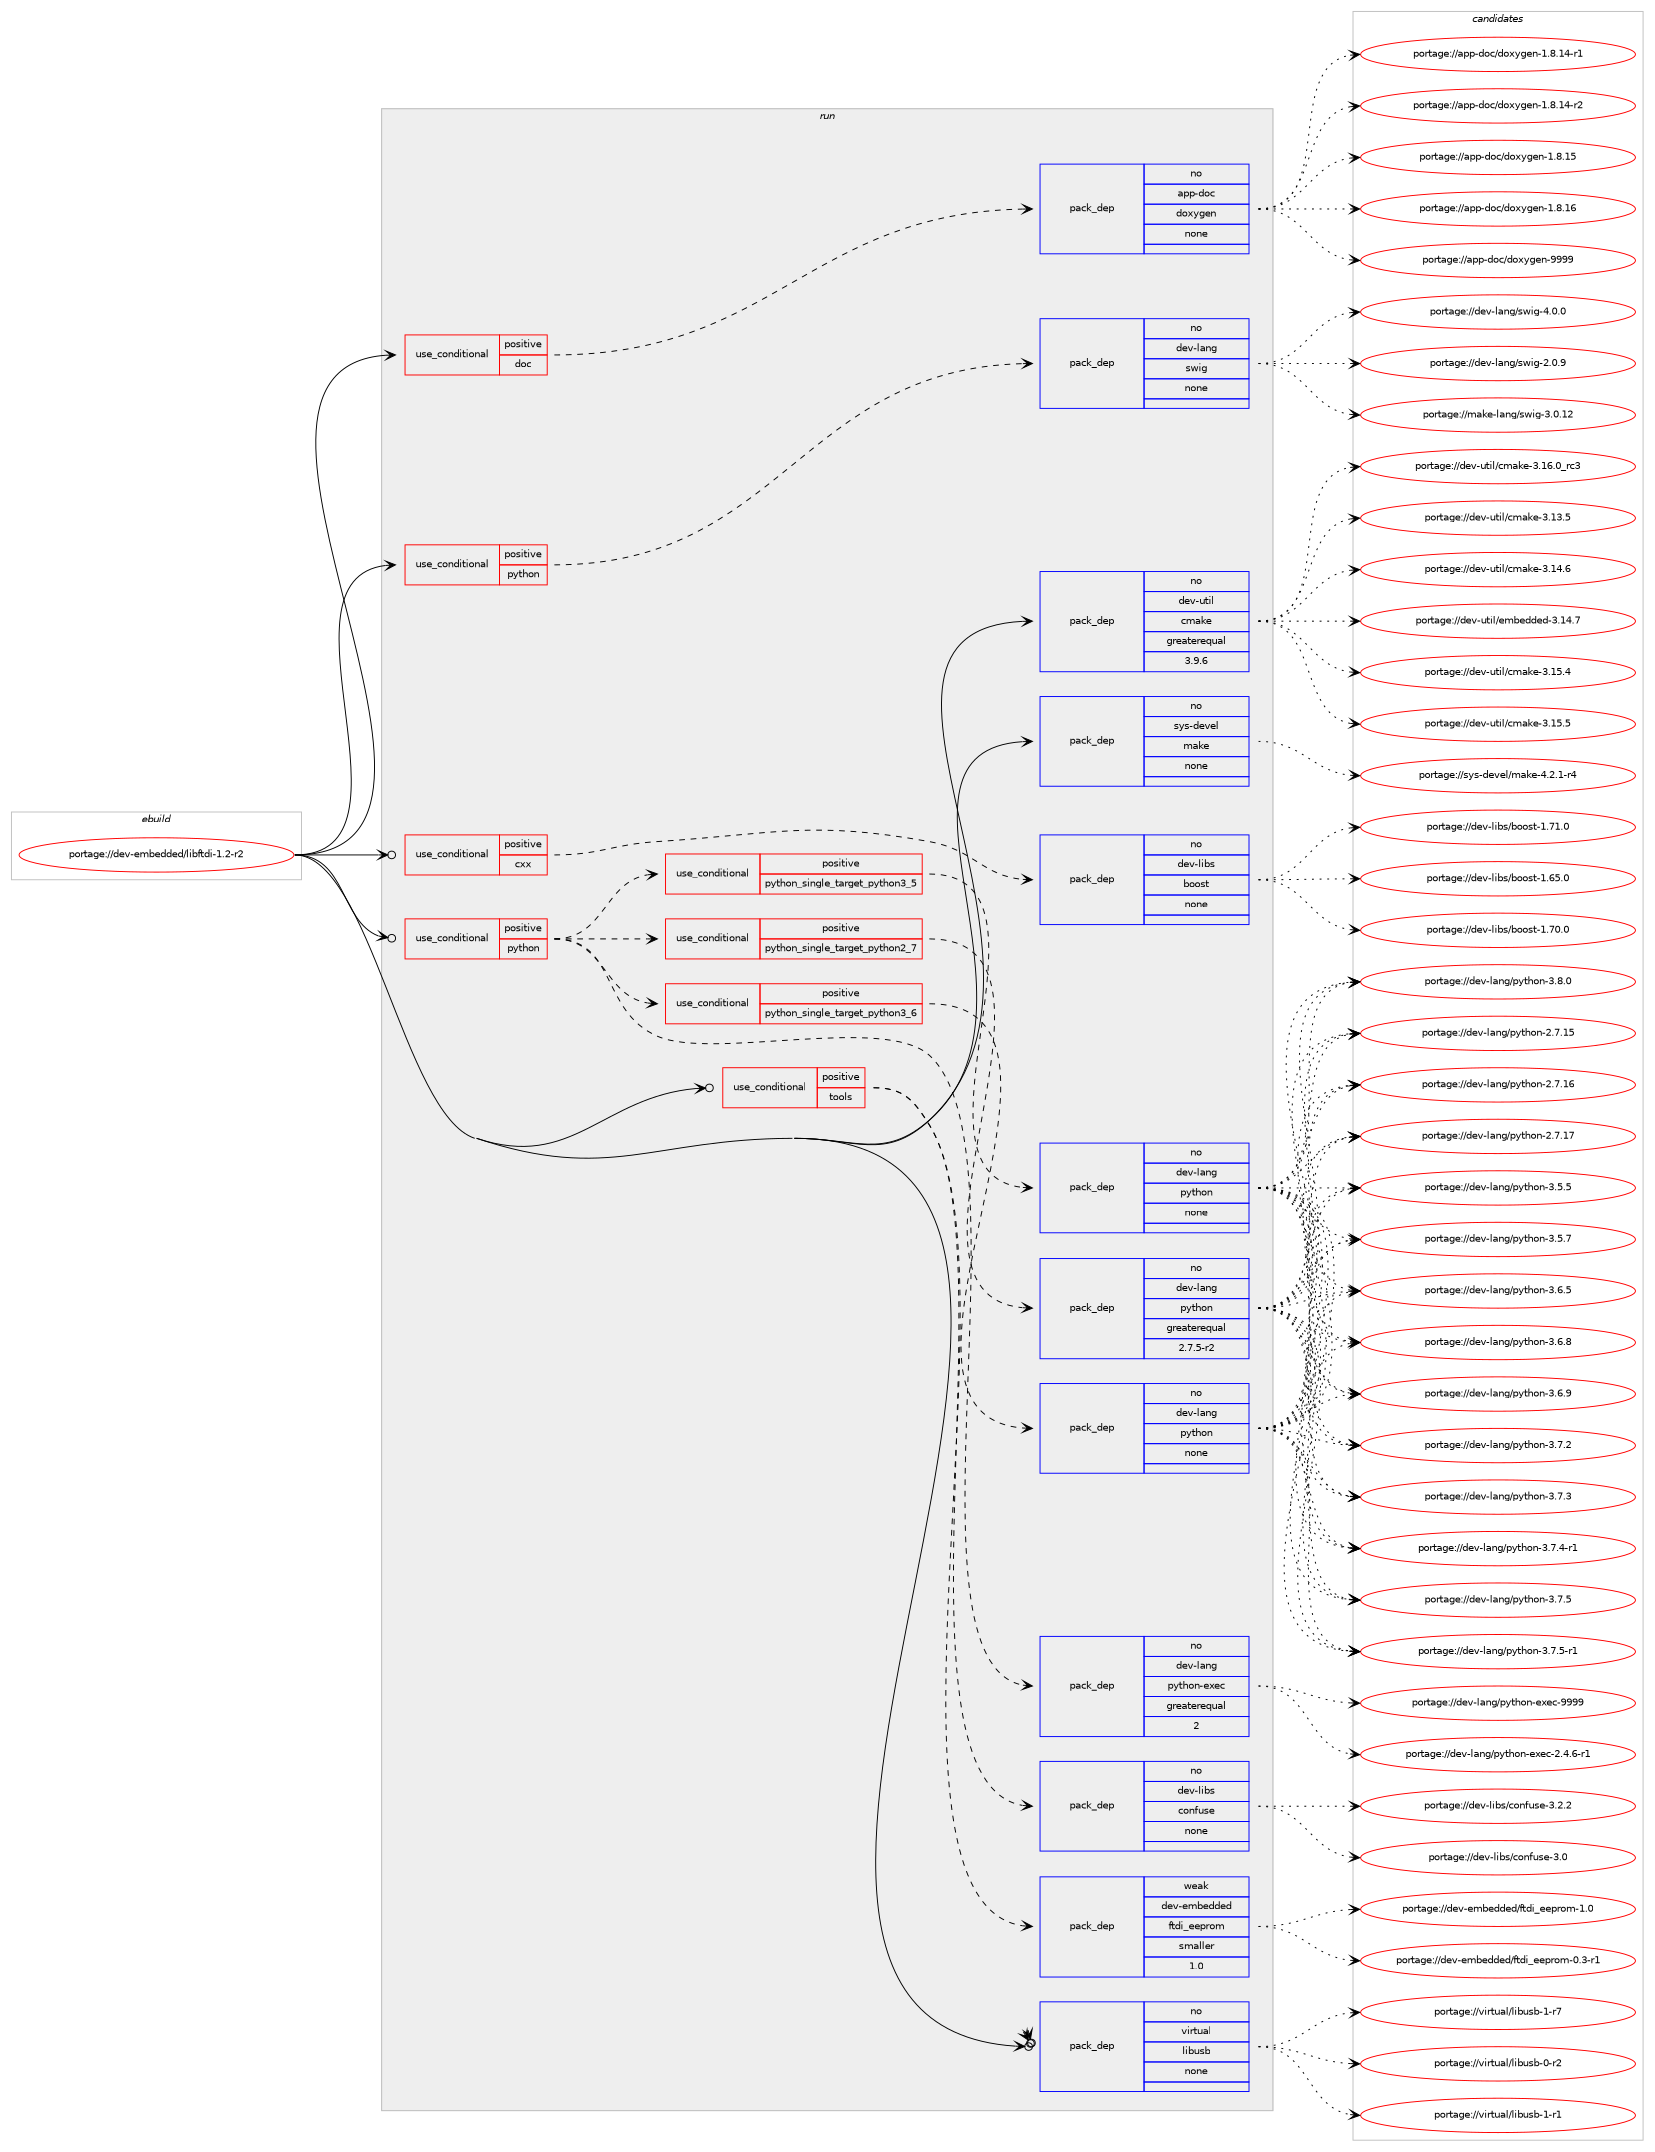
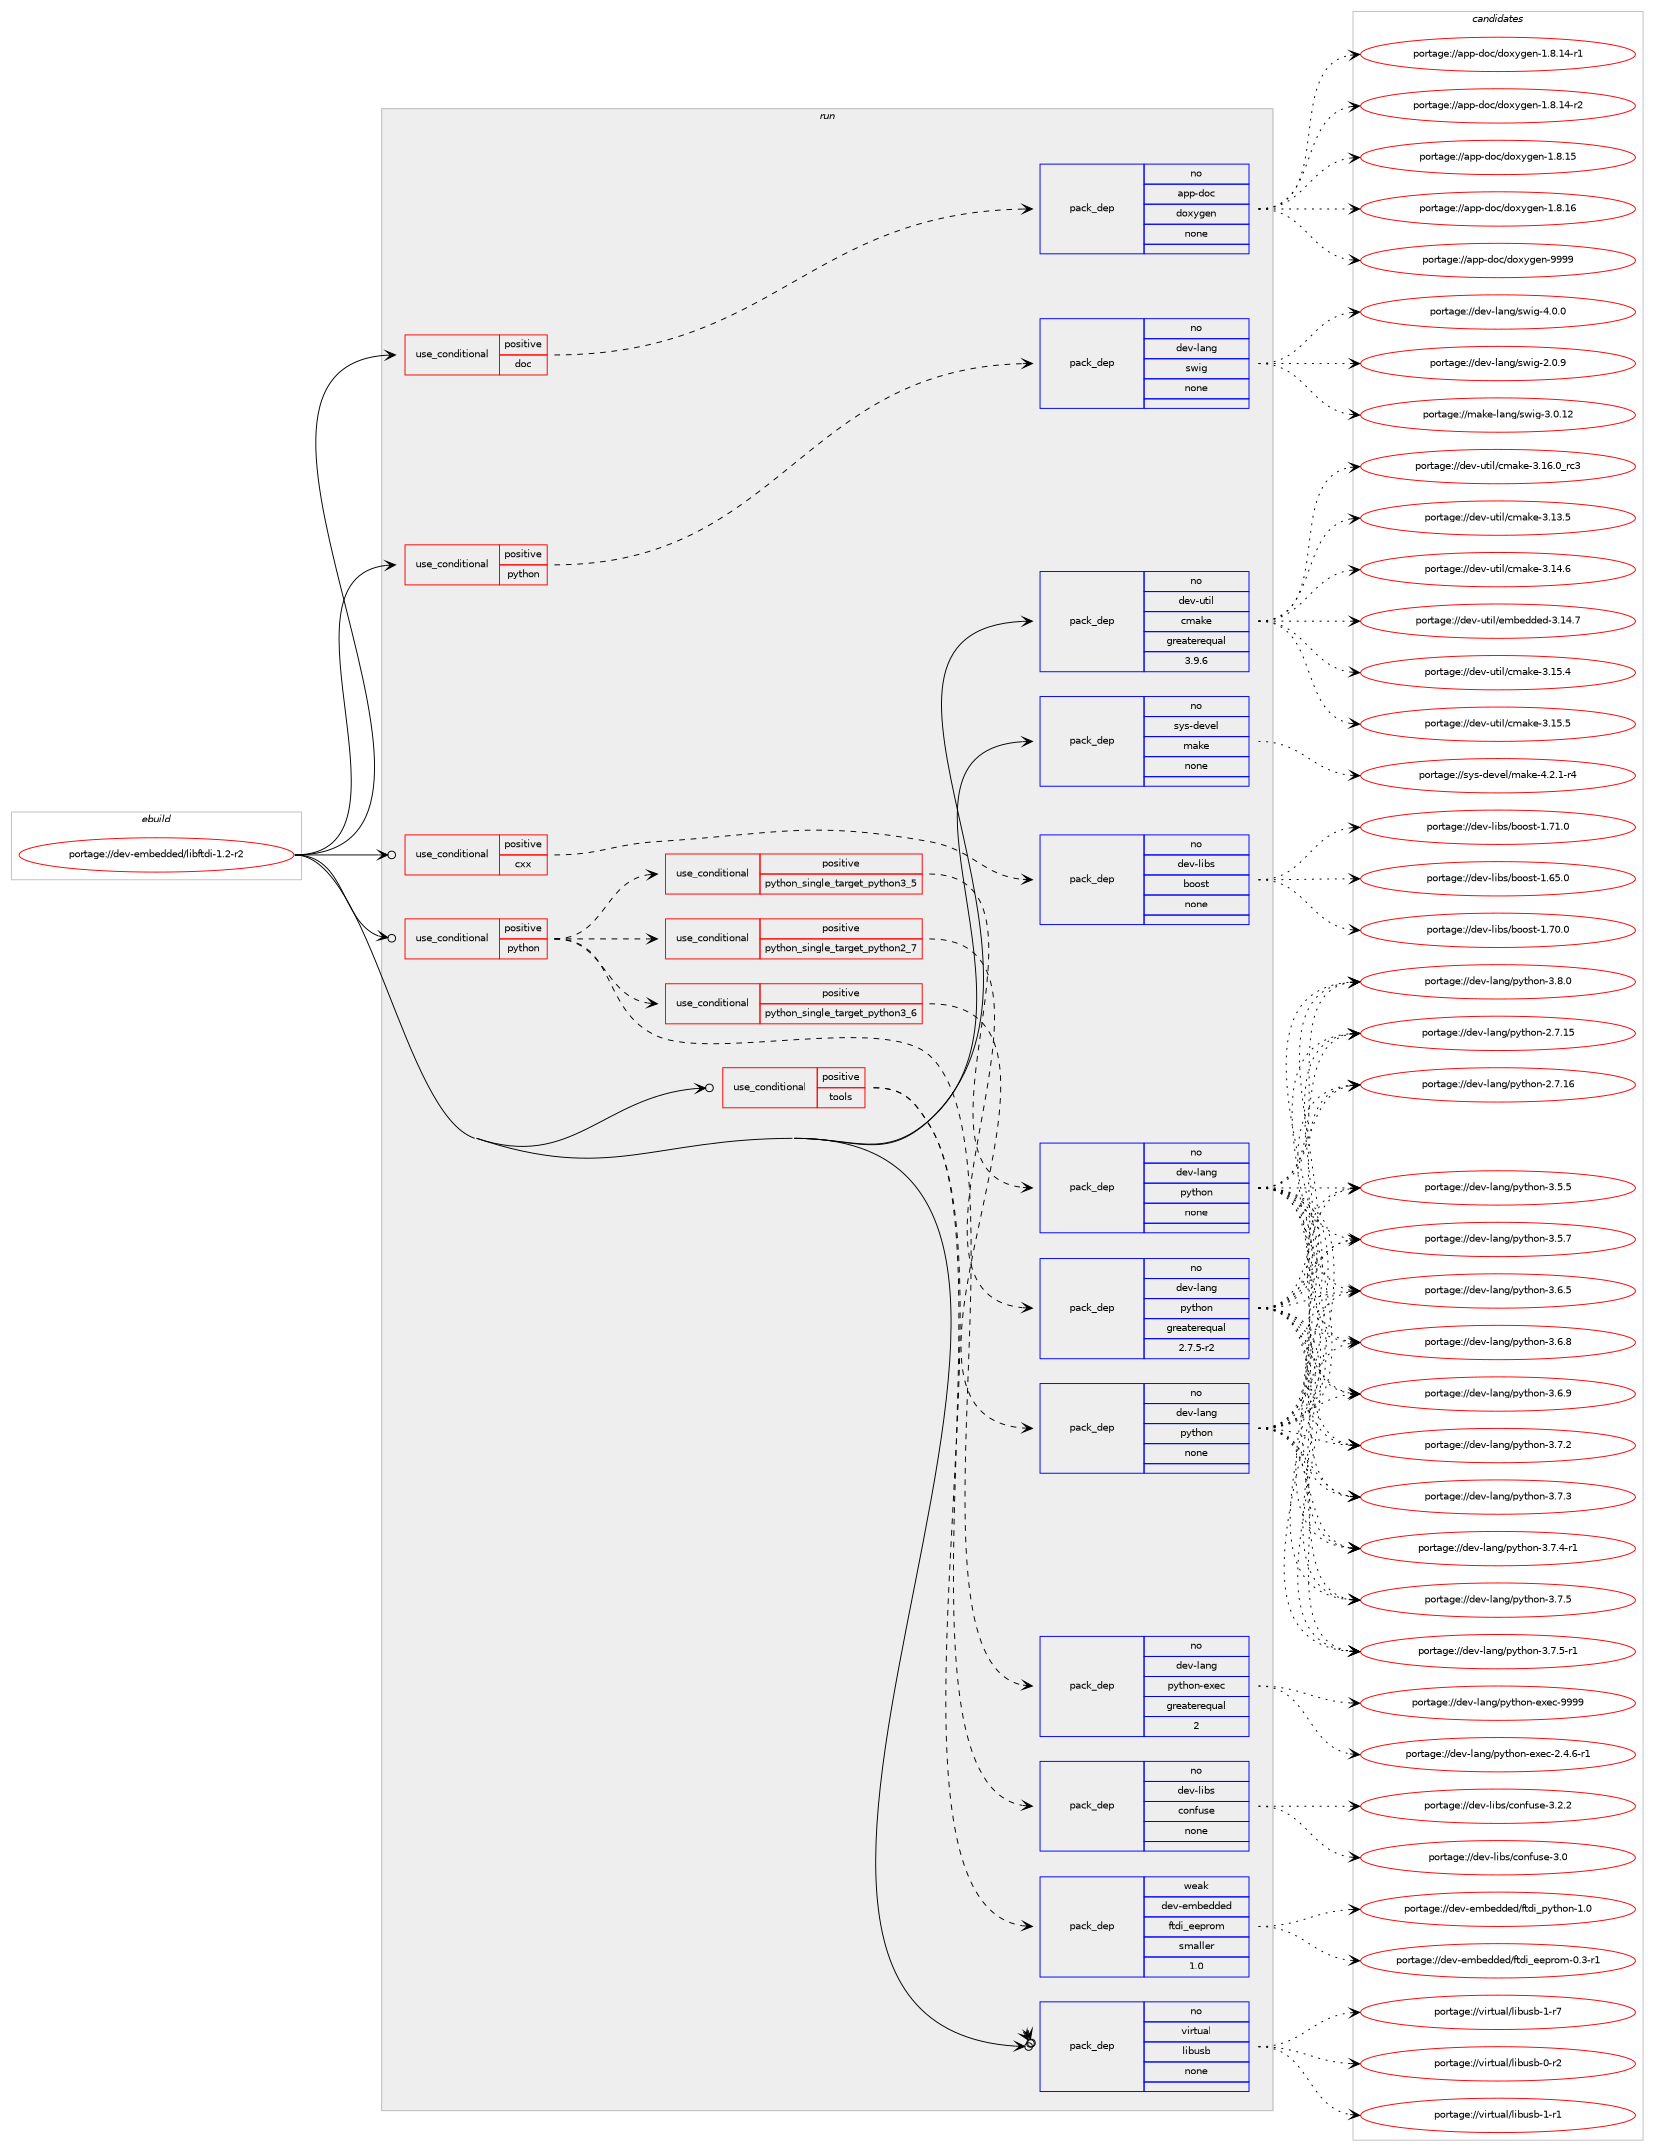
(1498, 1136) -> none
(1498, 1909) -> (1498, 1909)
